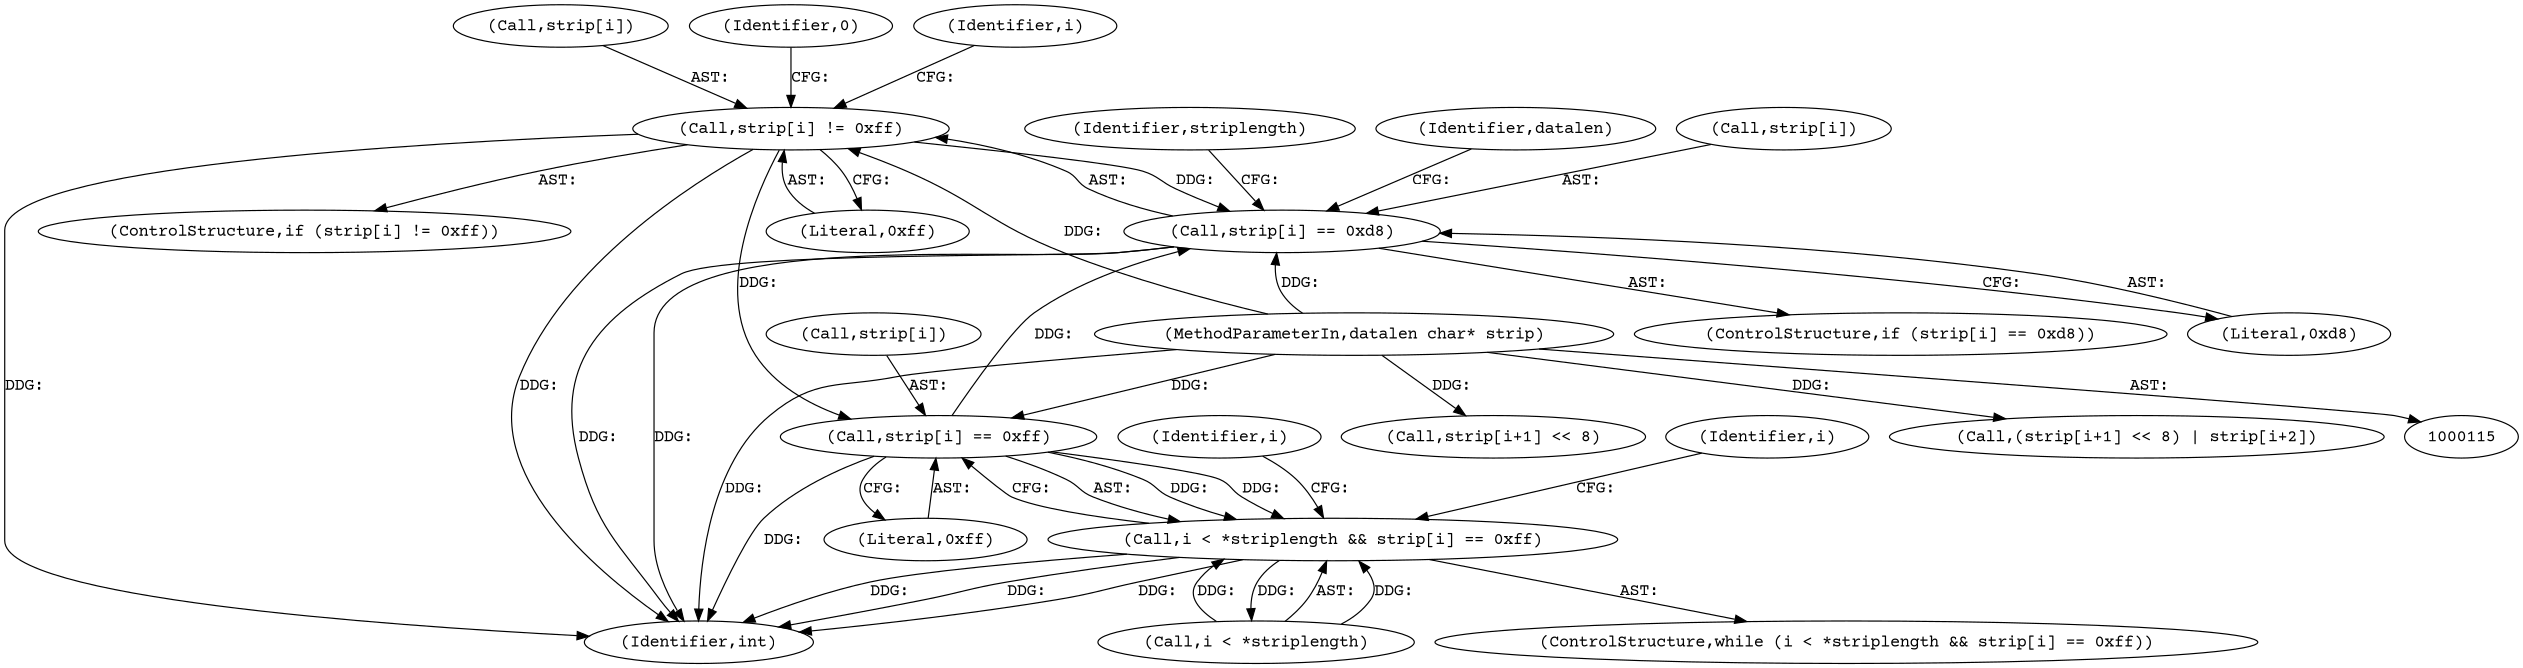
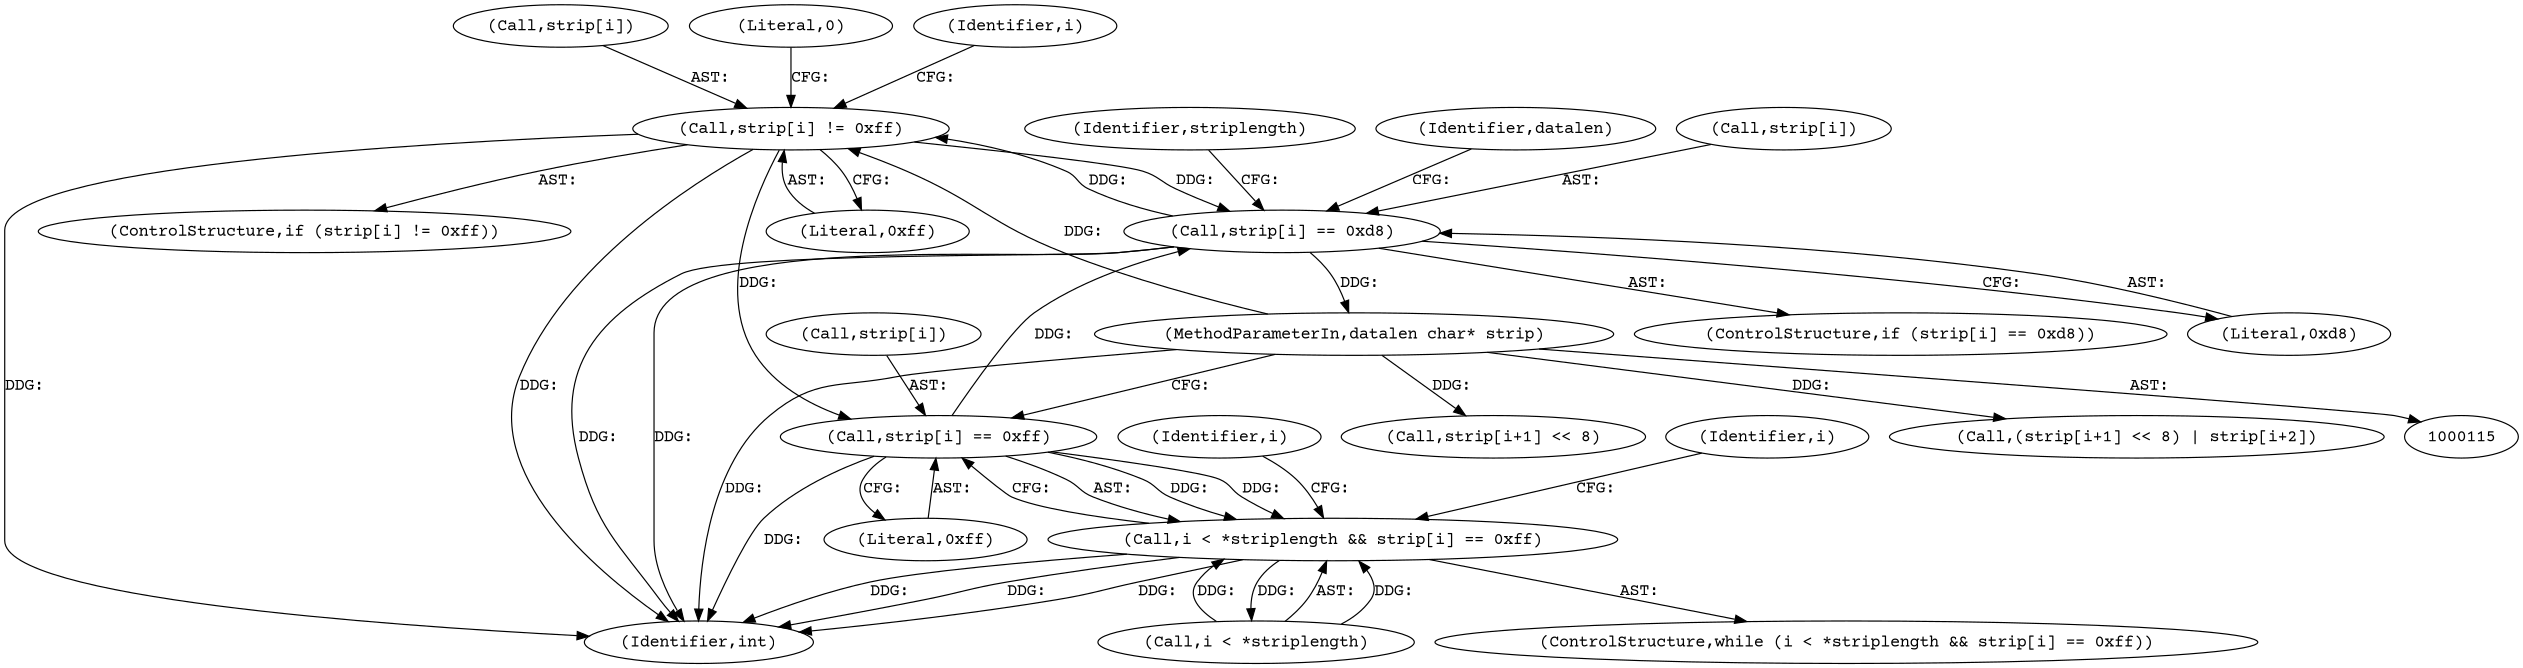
(791, 26) -> (791, 26)
(1113, 180) -> (1113, 180)
(1282, 293) -> (1331, 274)
(1196, 385) -> (1196, 385)
